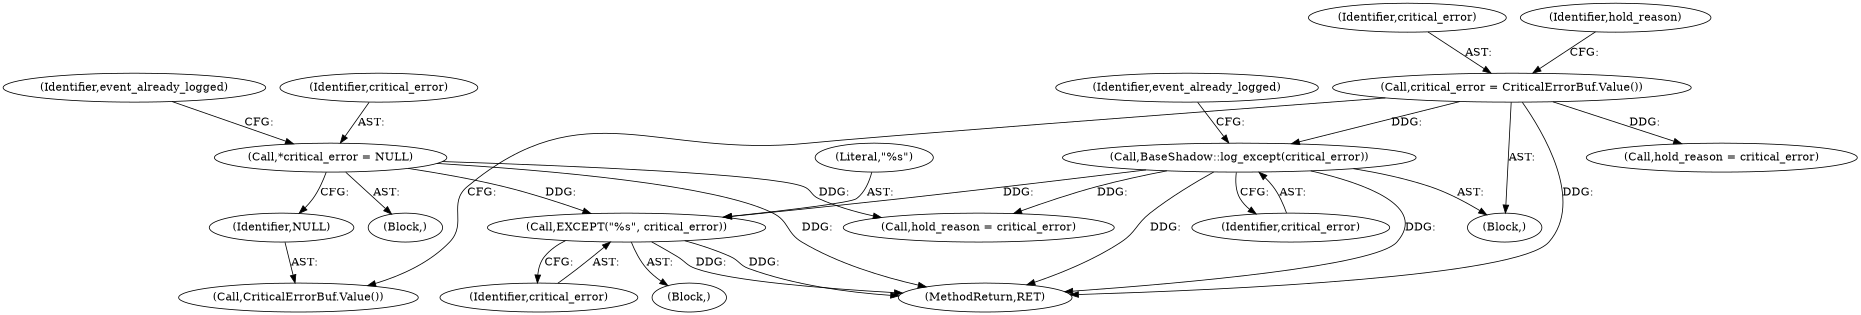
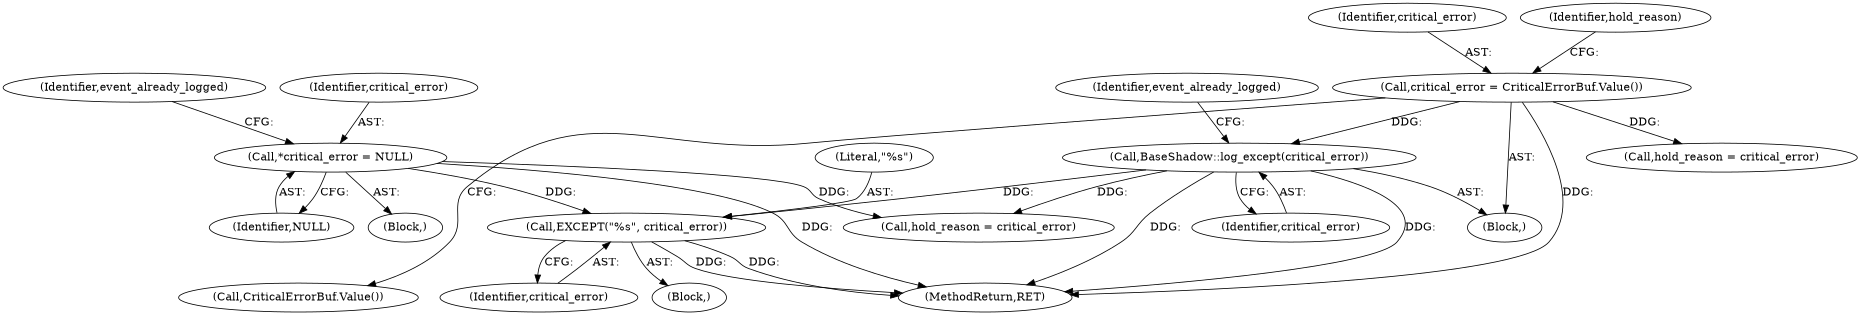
(289, 259) -> (277, 193)
